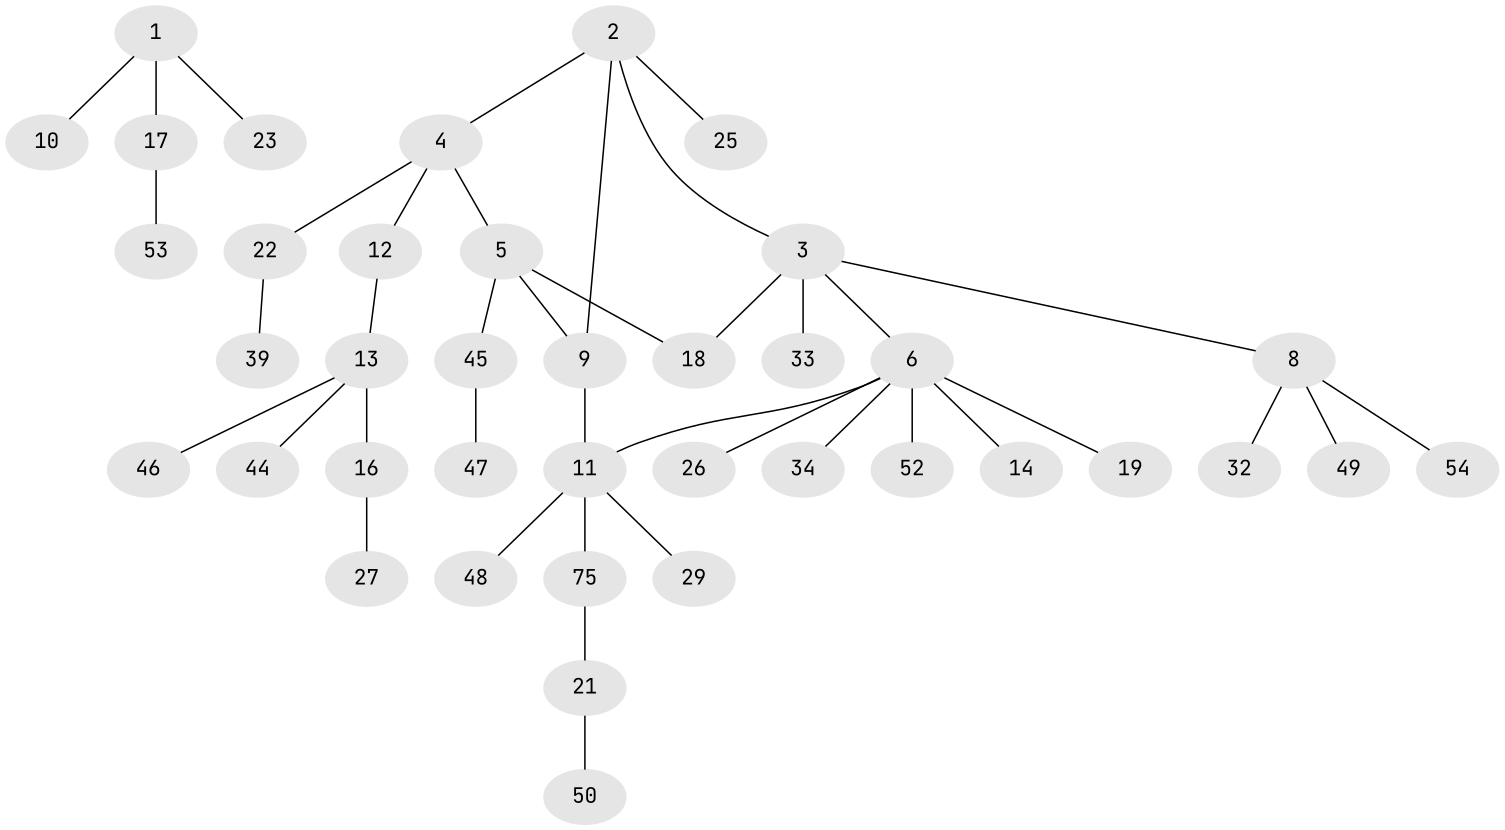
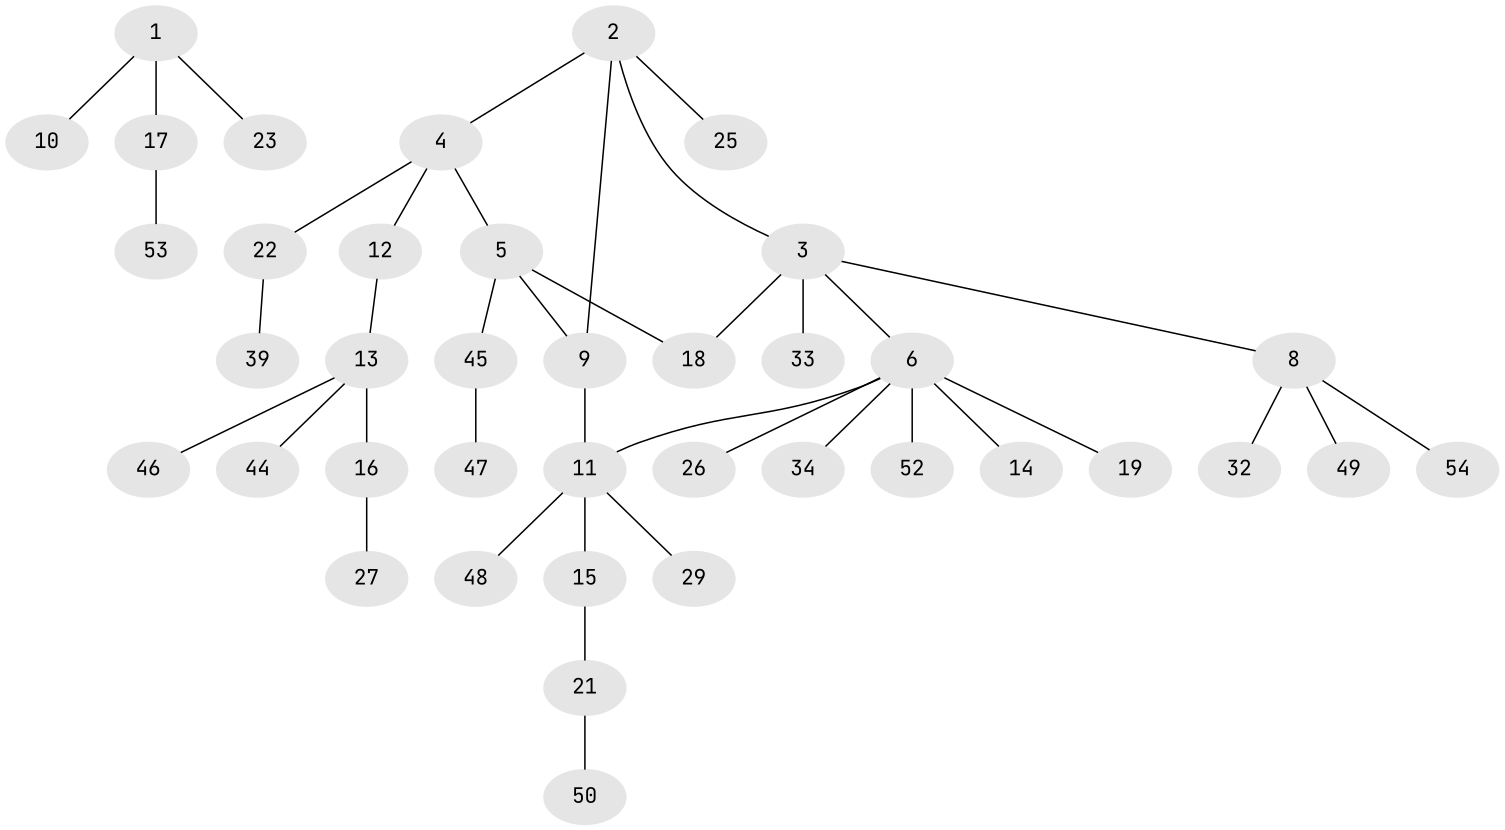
(585, 579) -> (585, 579)
